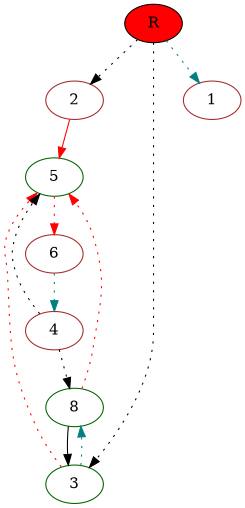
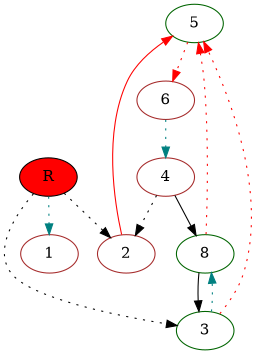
(13, 259) -> (149, 211)
(63, 364) -> (183, 211)
